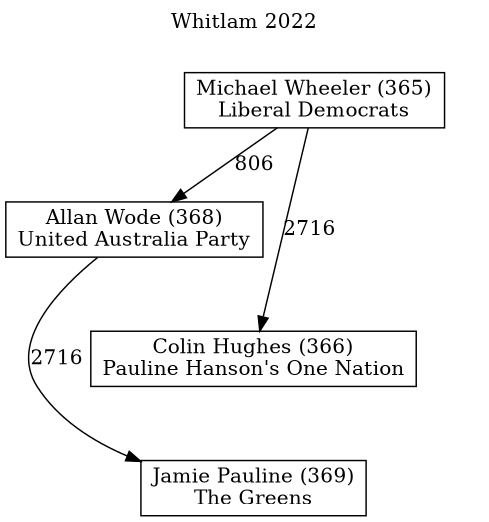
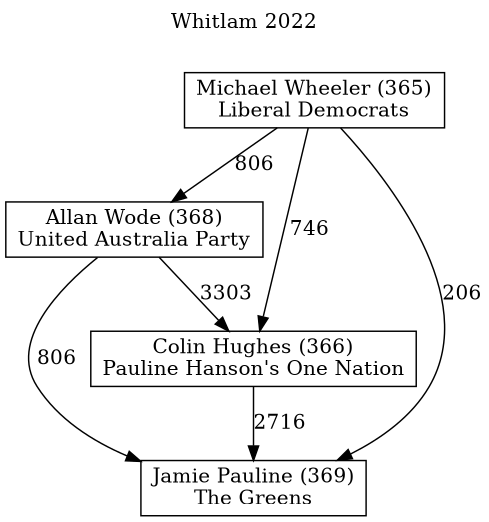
(310, 230) -> (310, 230)
none -> (189, 289)
none -> (440, 296)
(57, 359) -> (57, 359)
none -> (254, 416)
